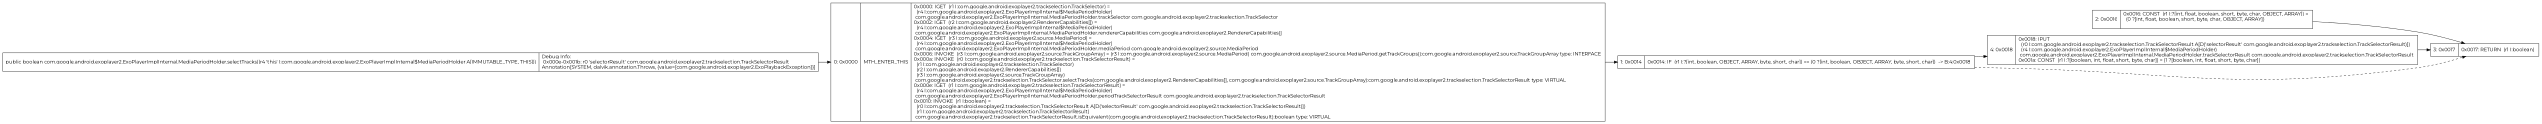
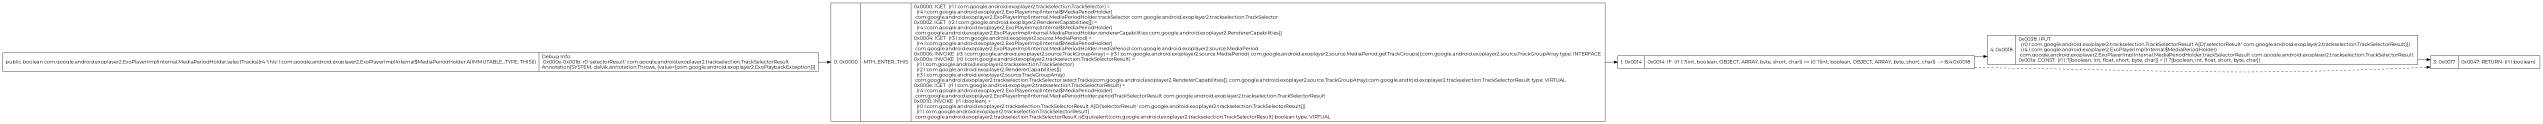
(2203, 19) -> none
(2035, 39) -> (2036, 39)
(2499, 50) -> (2499, 62)
